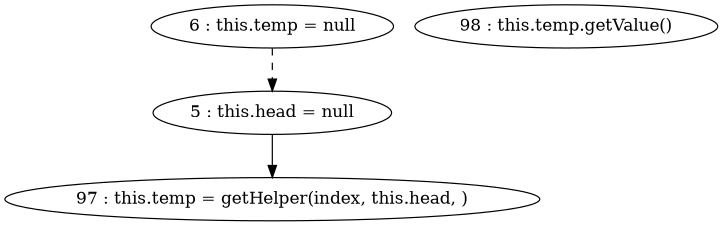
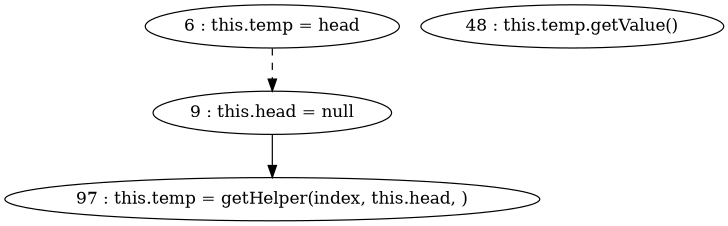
(272, 26) -> (272, 26)
(566, 26) -> (572, 26)
(272, 113) -> (272, 113)
